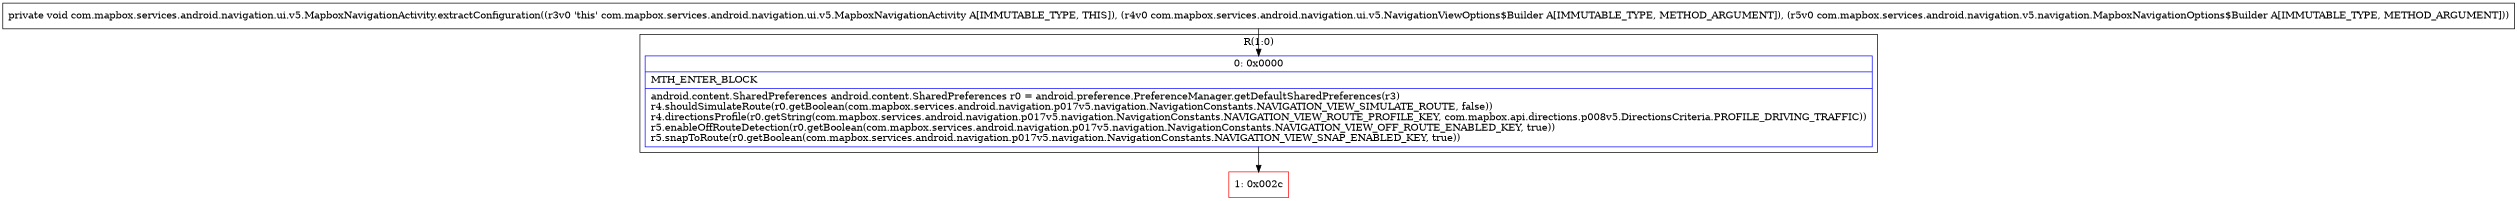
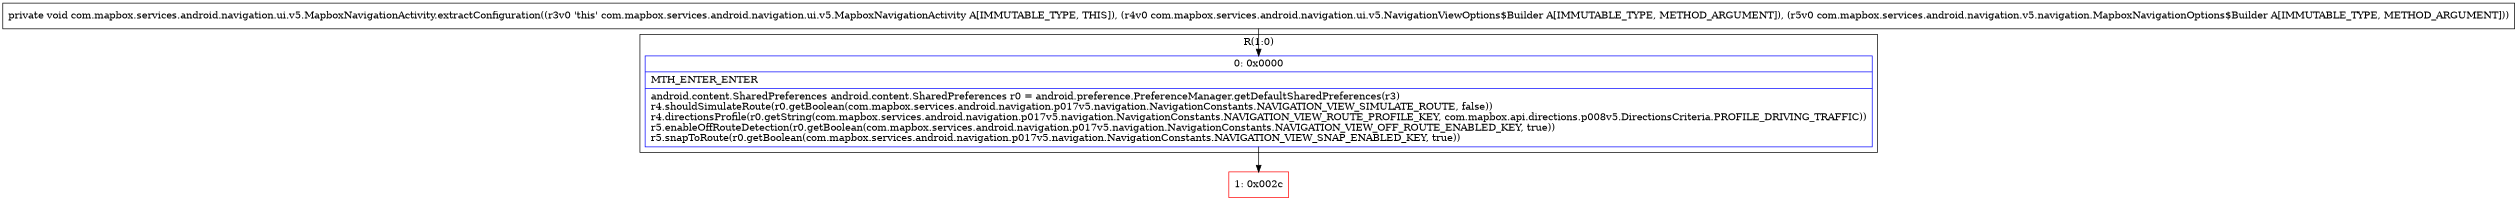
(704, 80) -> (704, 80)
